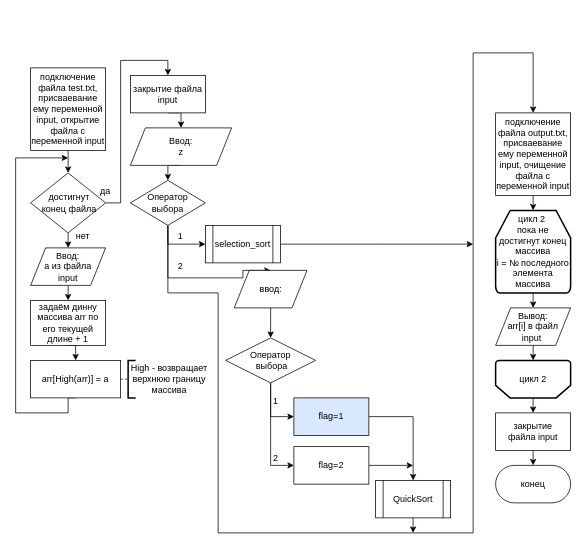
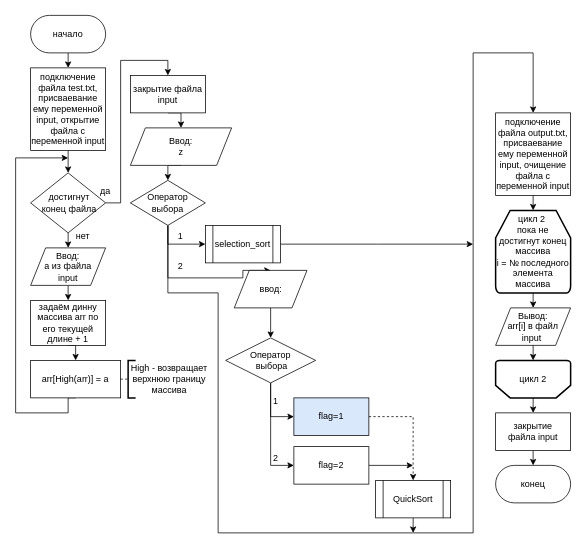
none -> (68, 34)
none -> (68, 60)
(413, 424) -> (413, 424)
